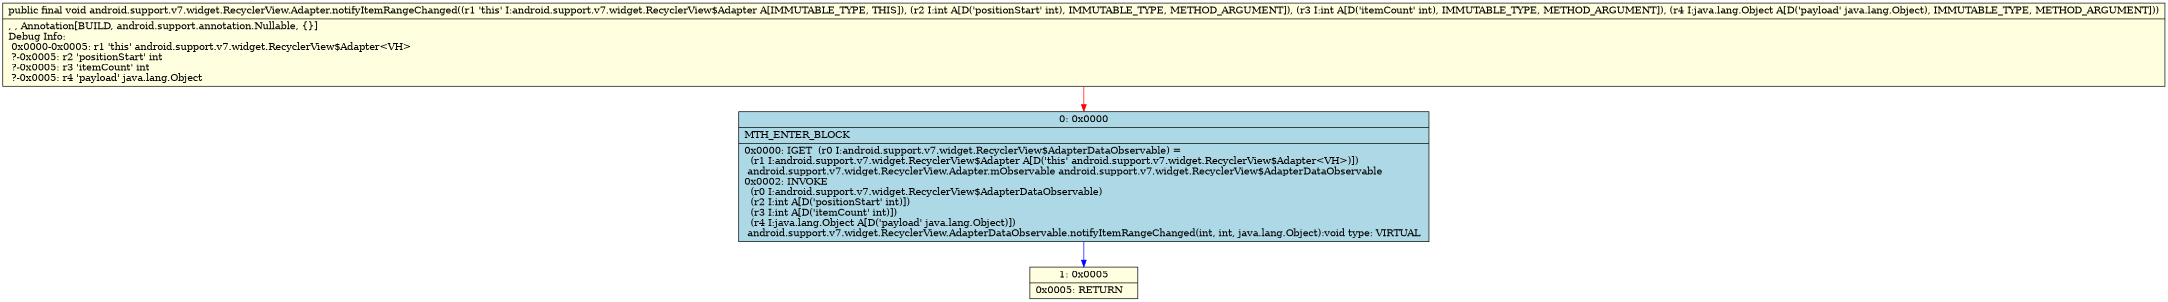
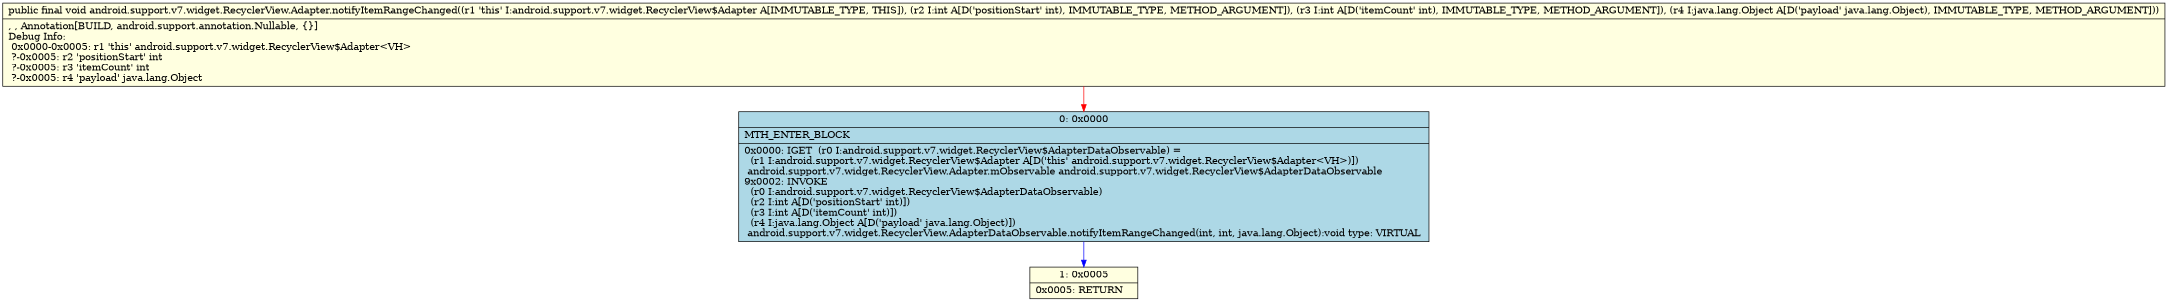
(789, 182) -> (789, 182)
